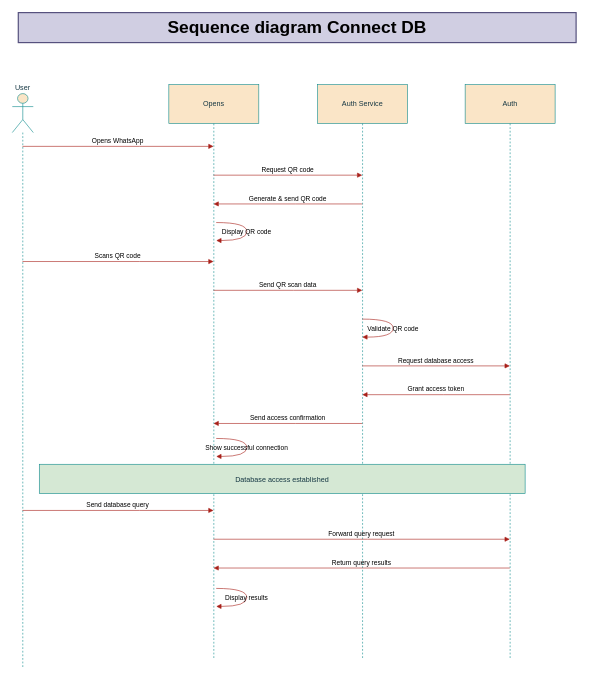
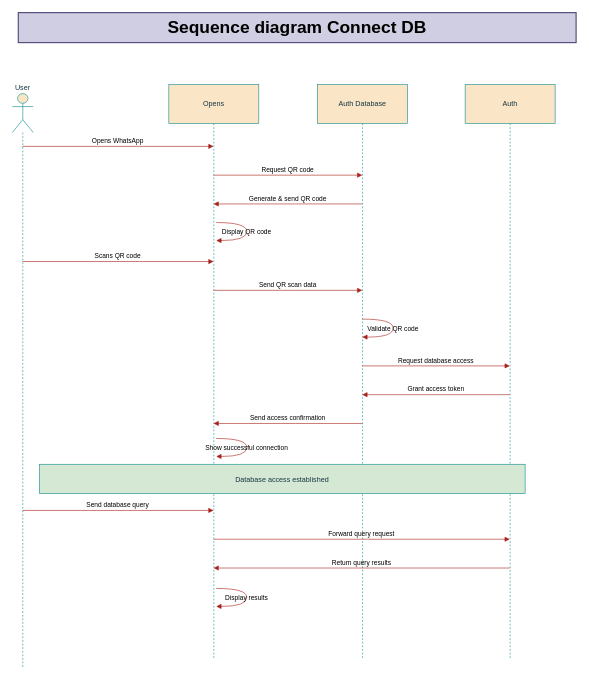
(363, 104) -> (363, 104)
